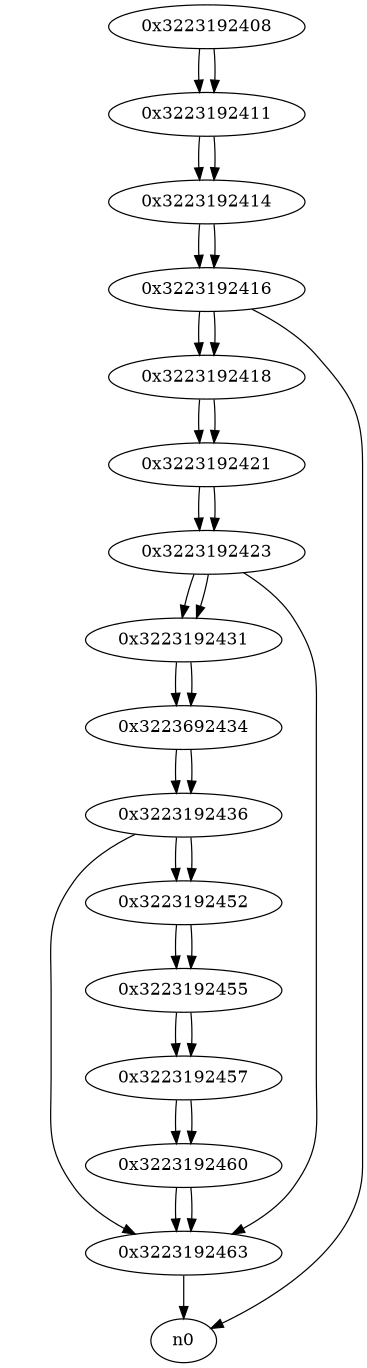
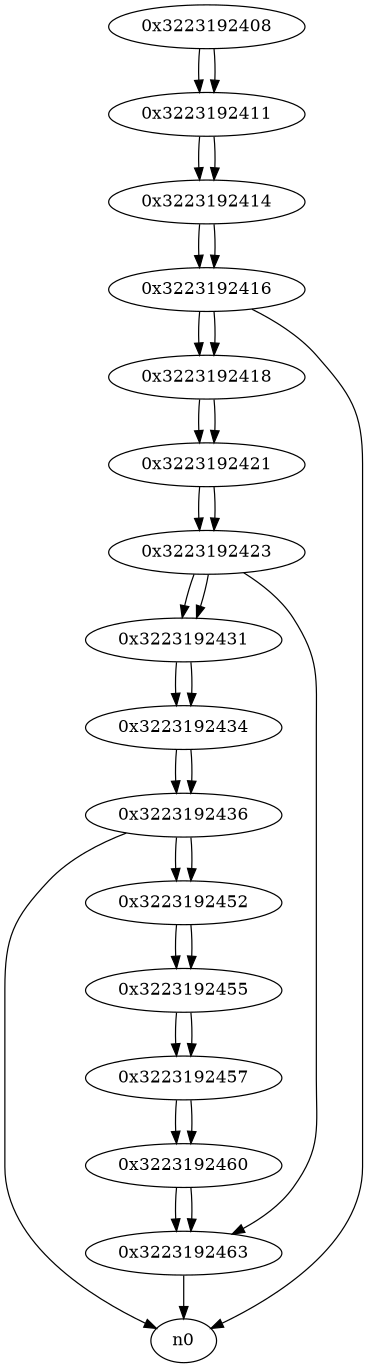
(184, 728) -> (184, 728)
(51, 1028) -> (5, 1082)
